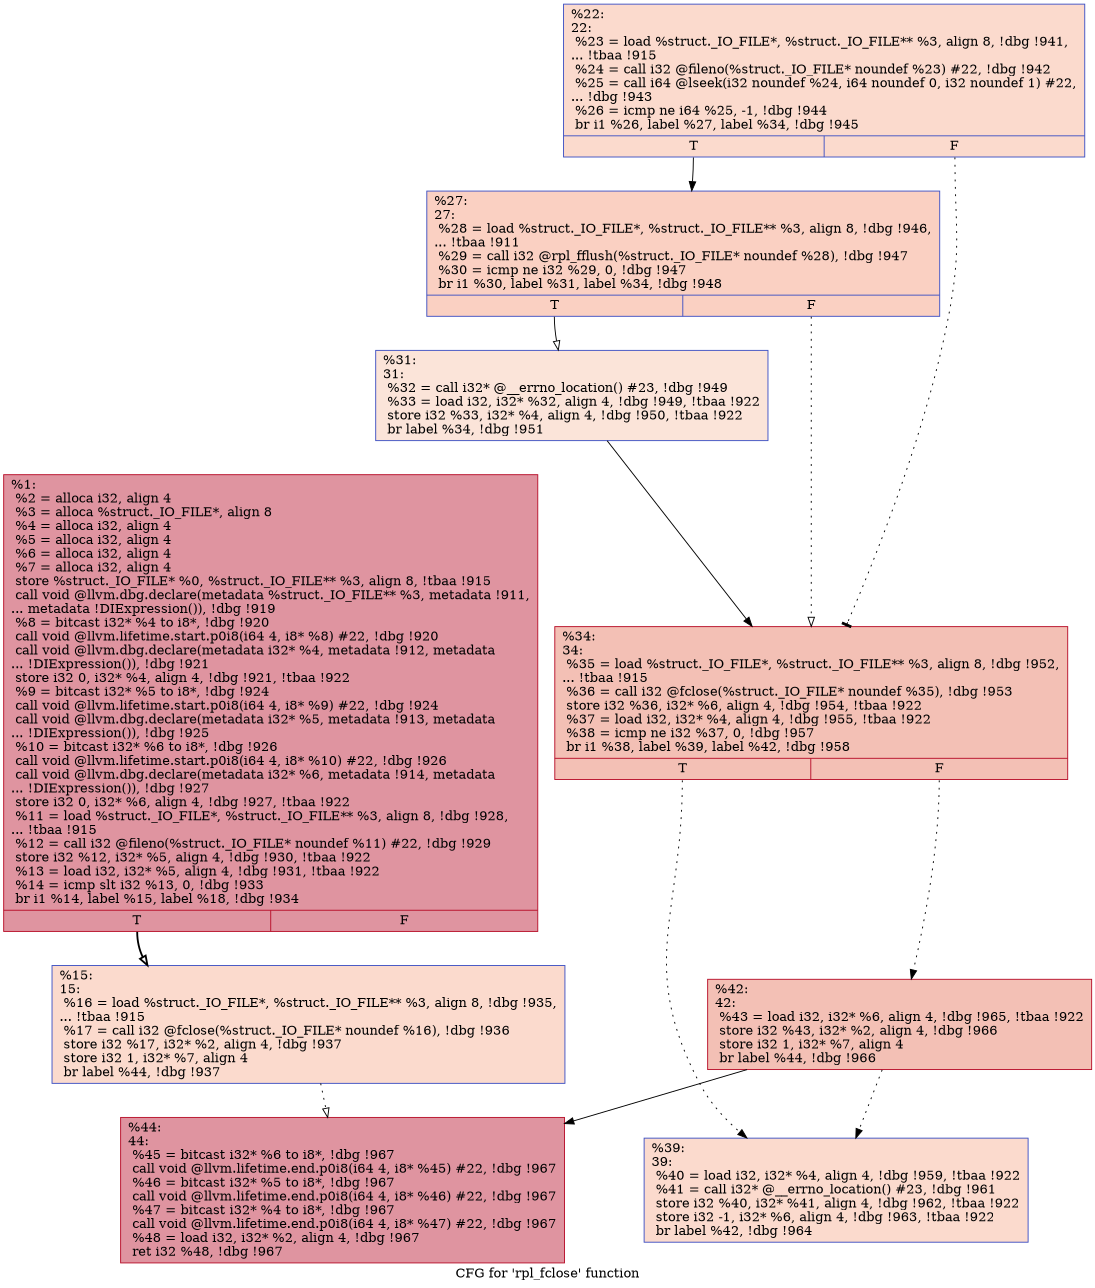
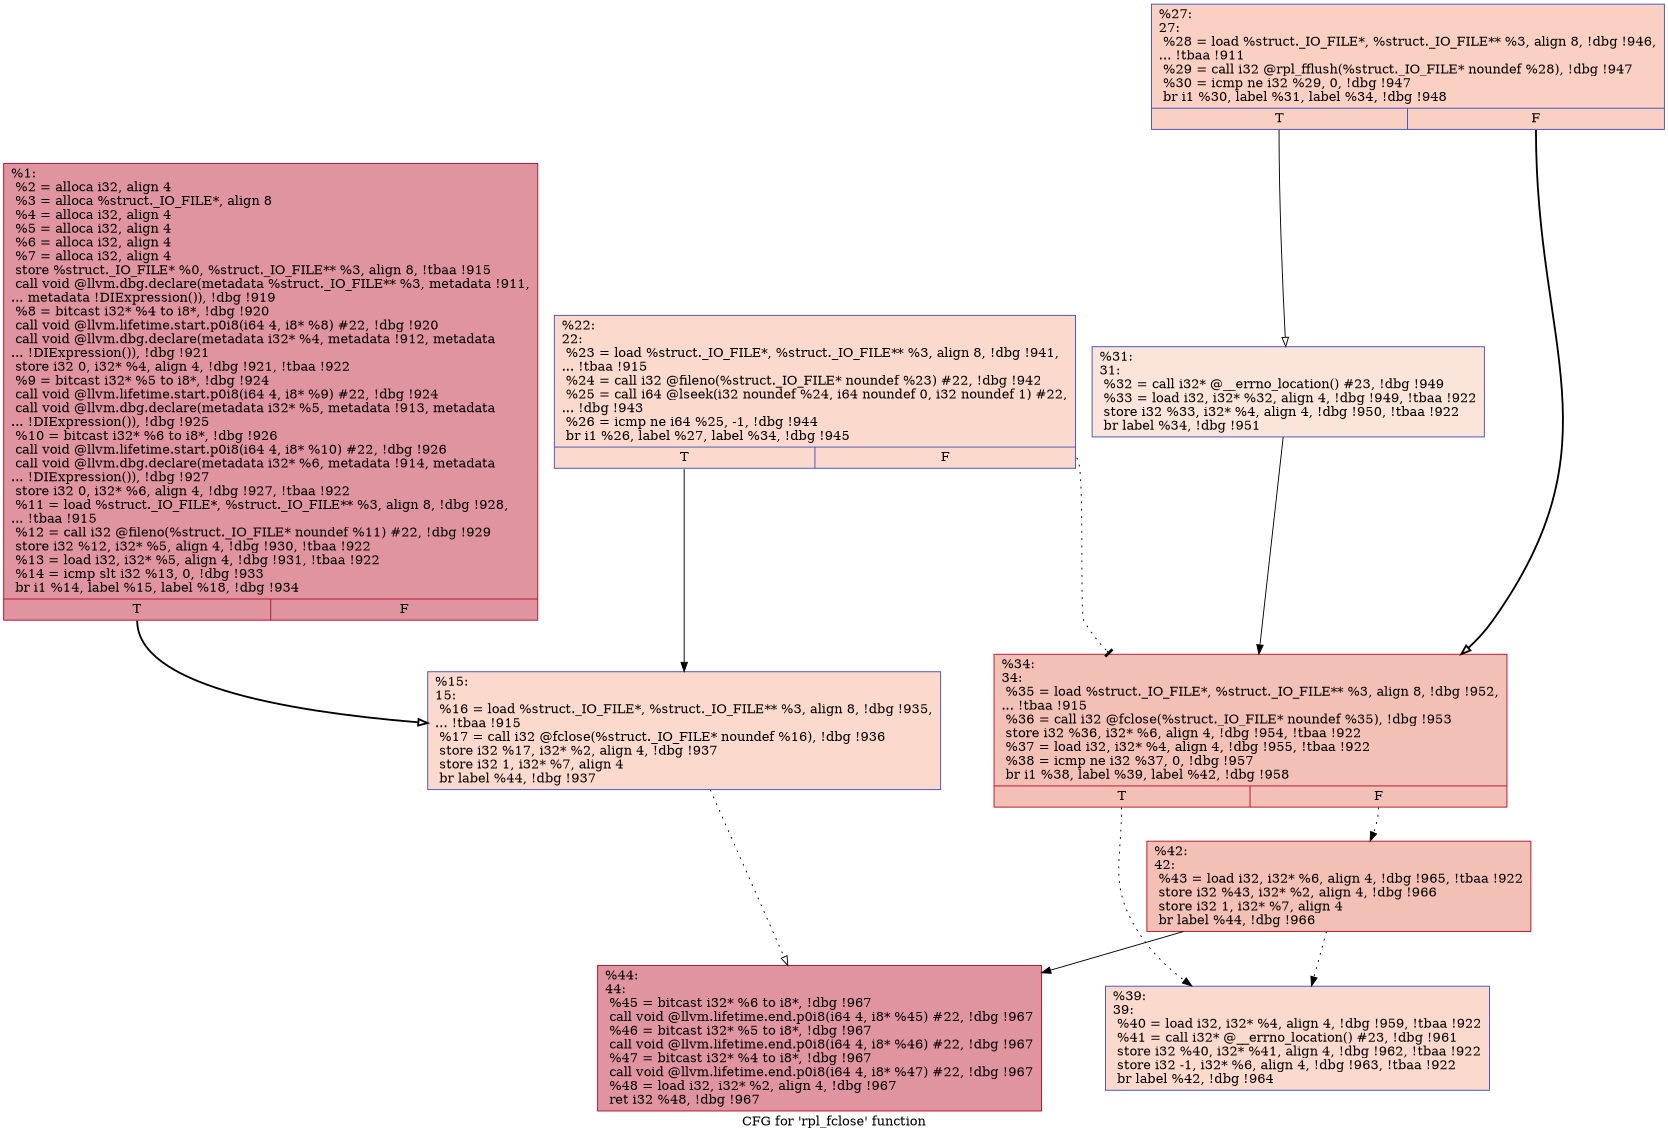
(693, 169) -> (684, 566)
(811, 467) -> (1562, 401)
